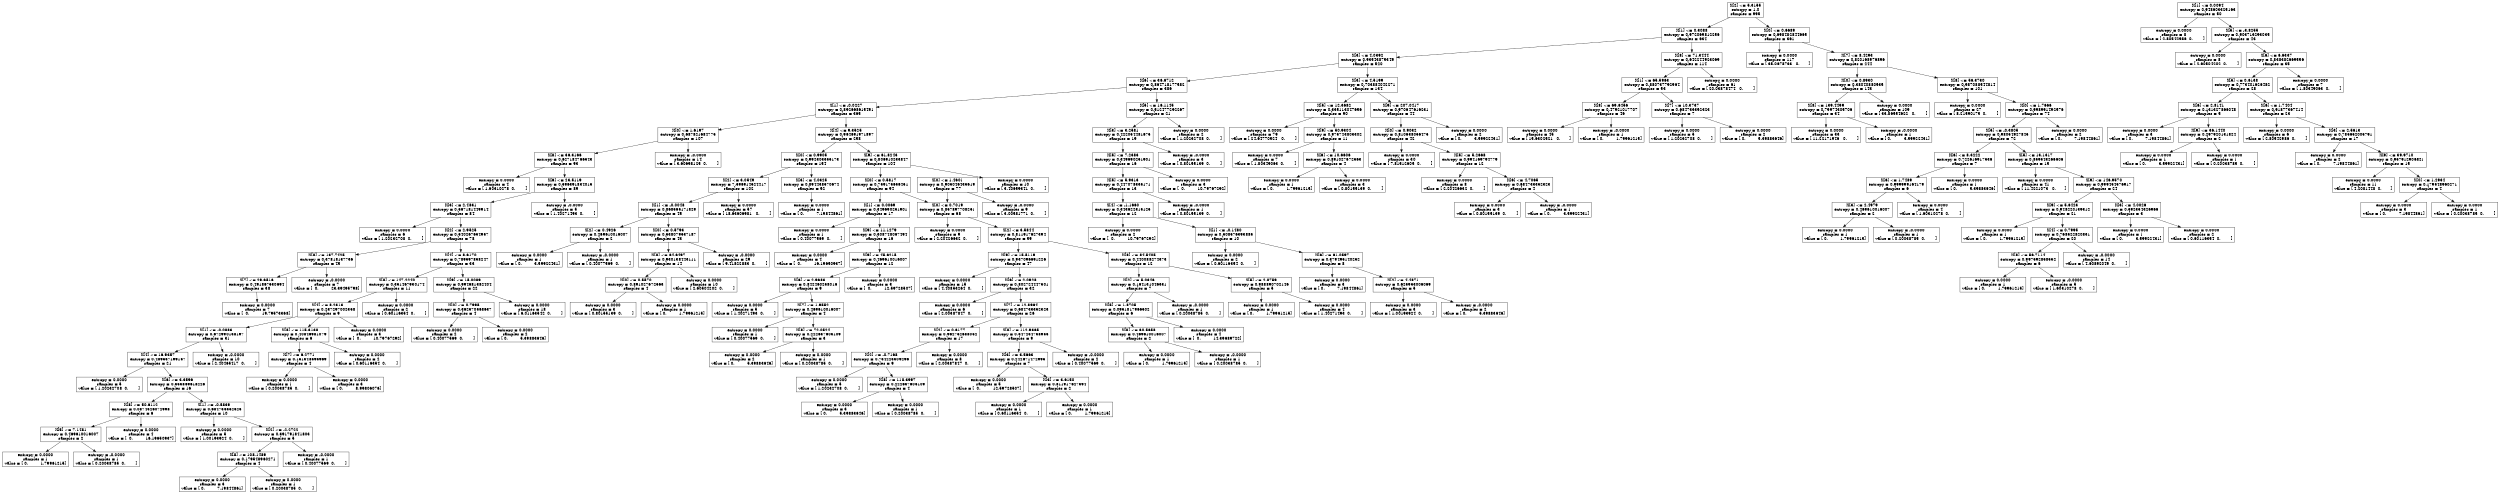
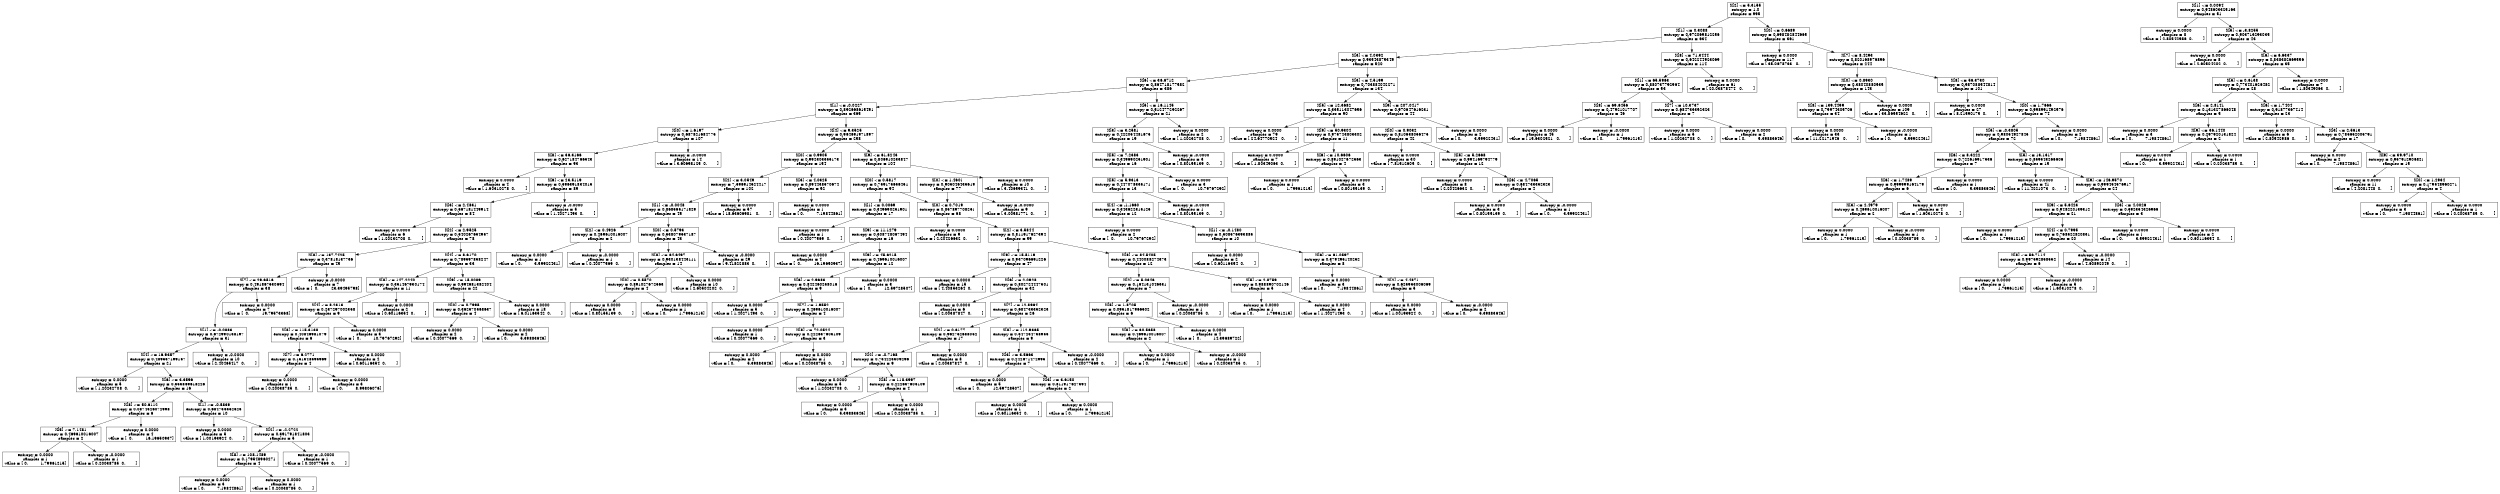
(2208, 10) -> (2208, 10)
(1401, 121) -> none
(880, 221) -> none
(273, 322) -> (218, 305)
